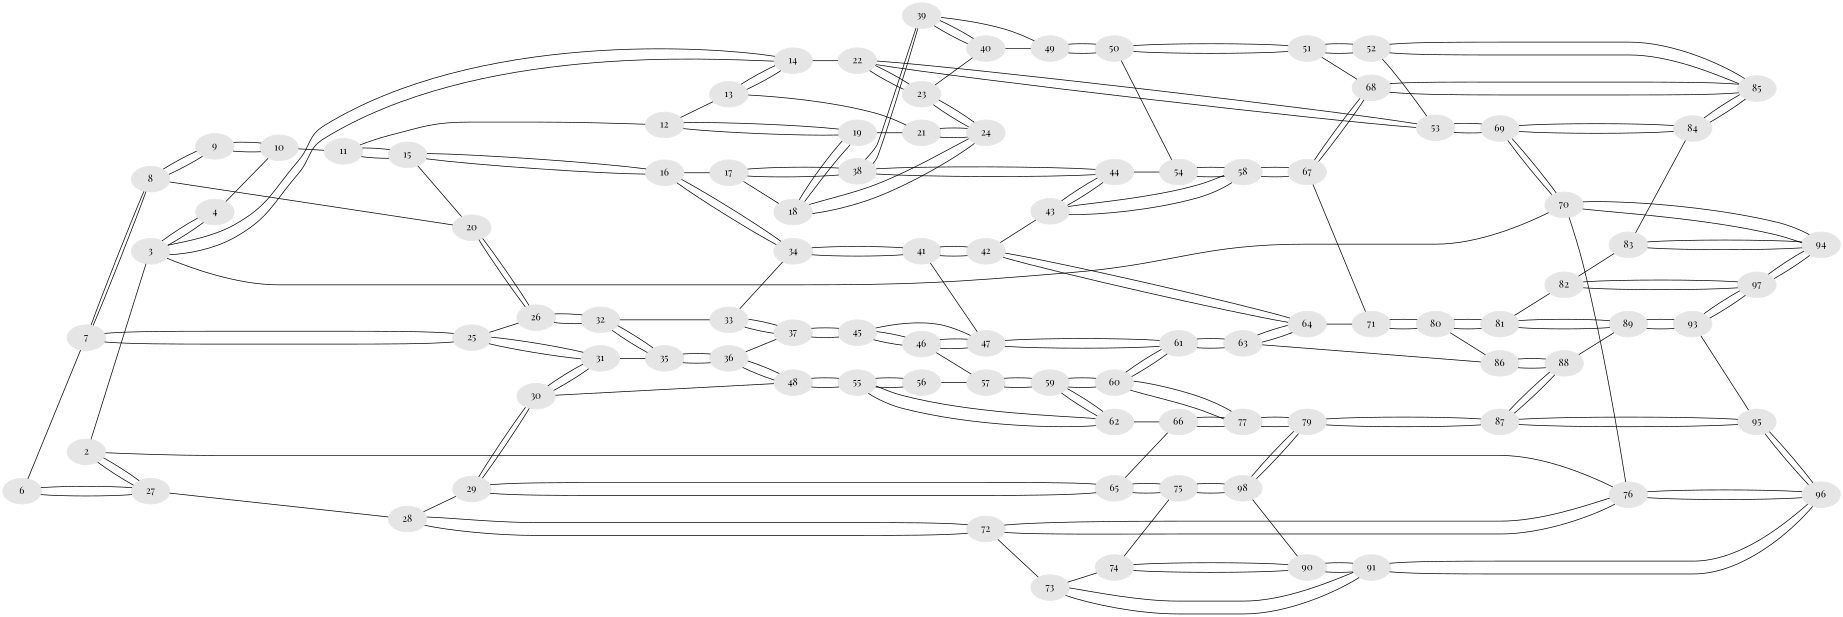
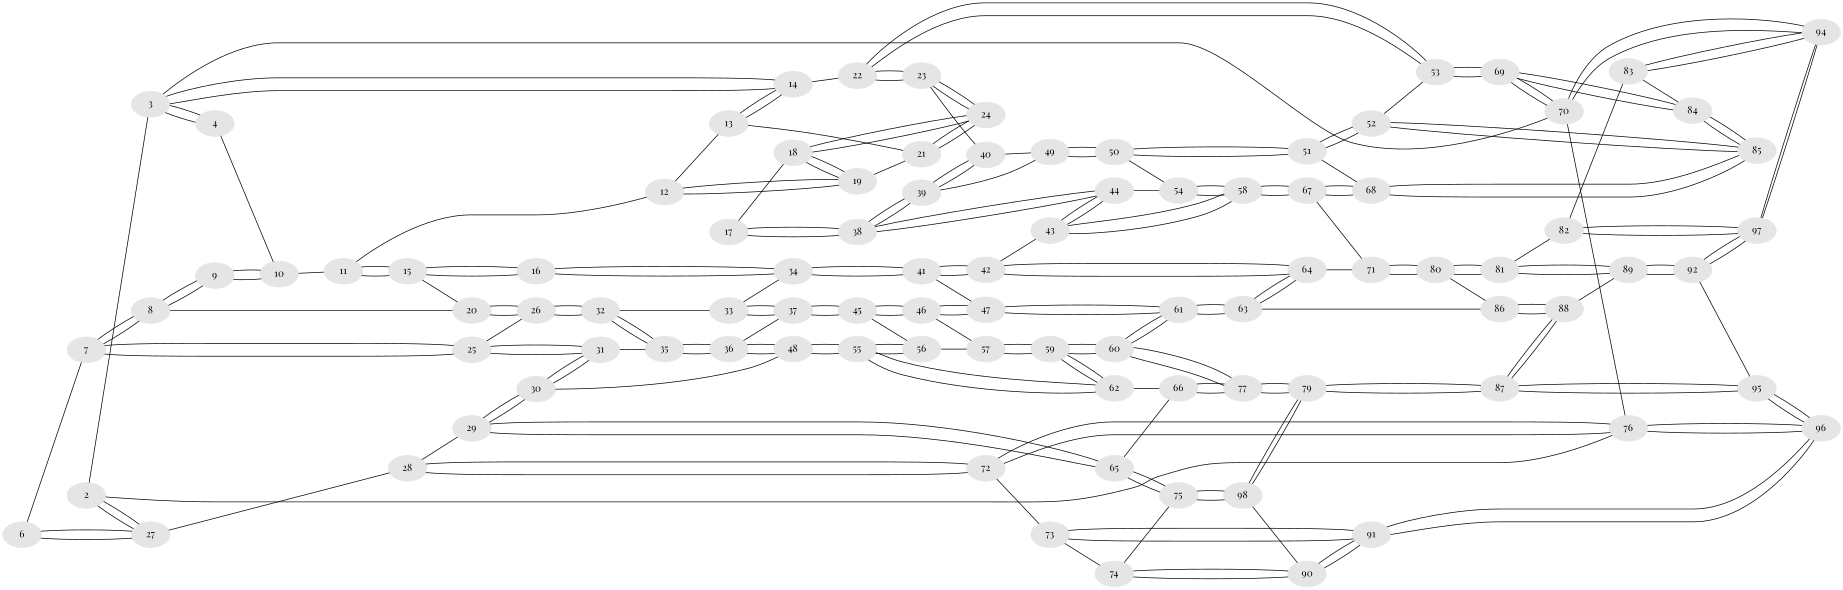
(697, 173) -> none
(924, 323) -> (890, 330)
(1693, 324) -> (1693, 270)
